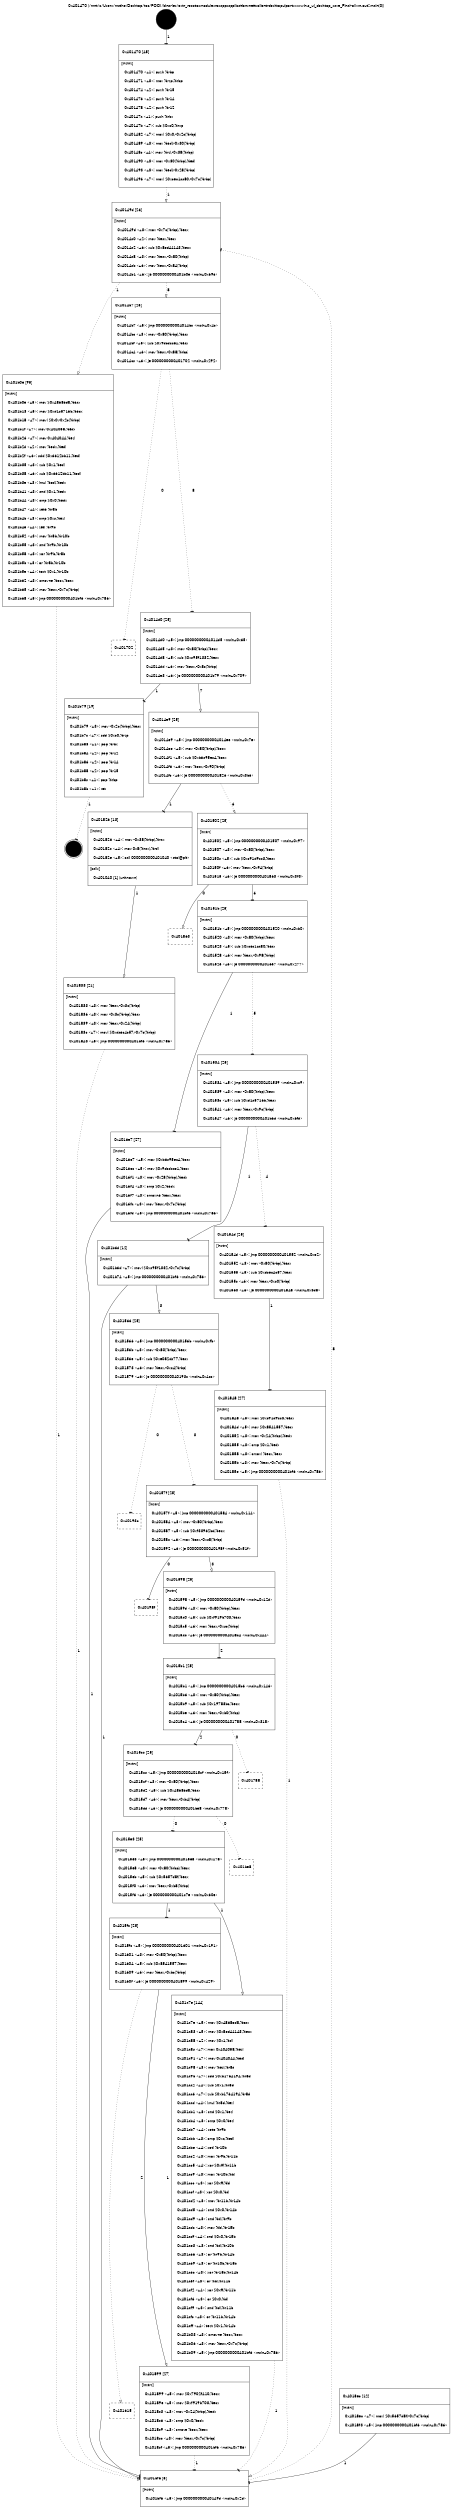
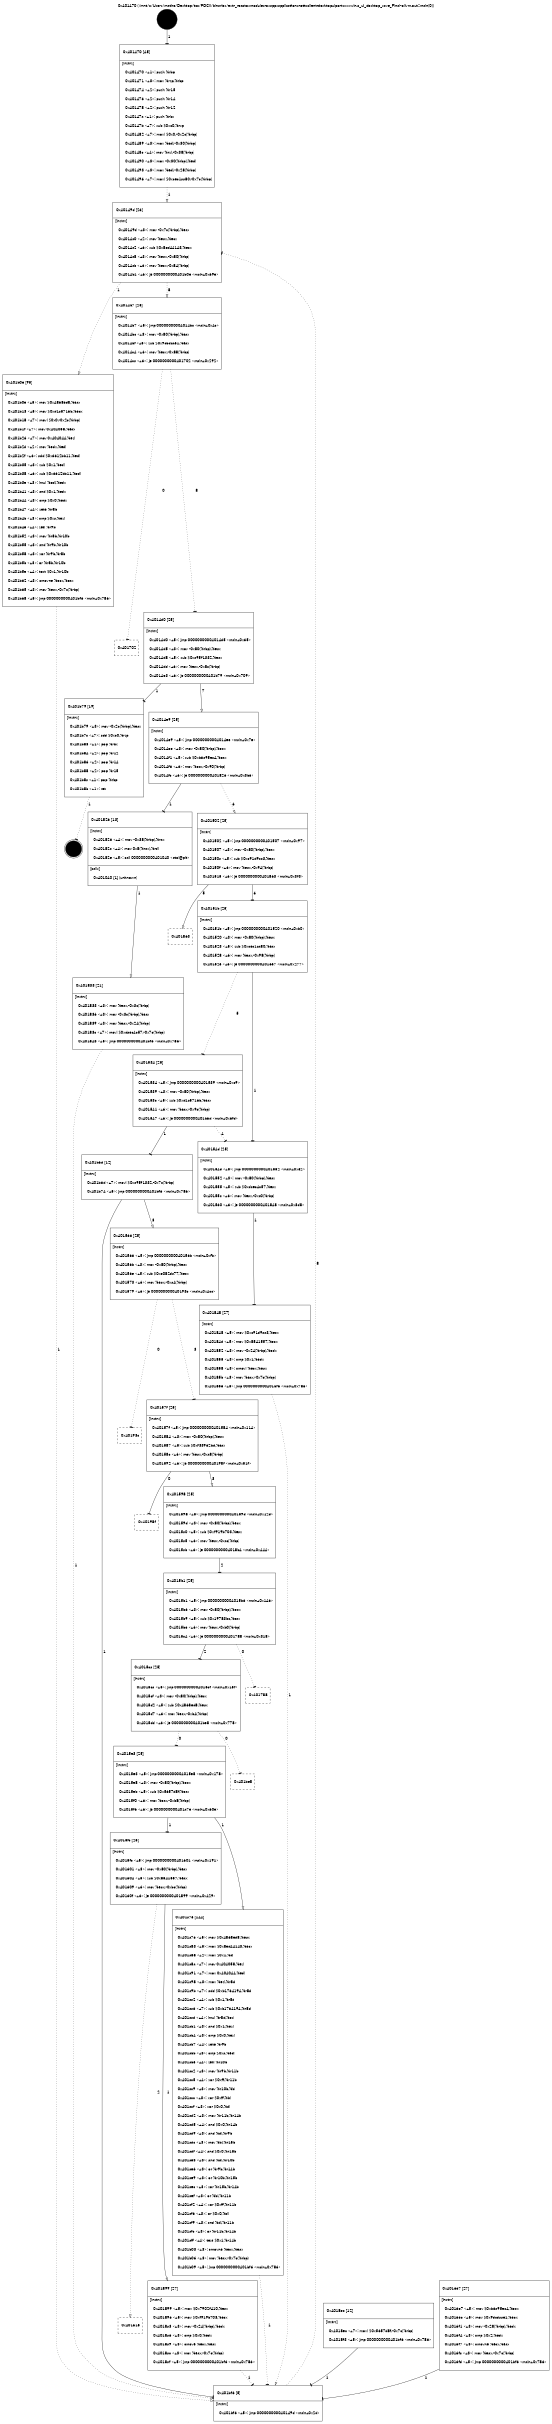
(203, 893) -> (203, 893)
(197, 1049) -> (253, 1056)
